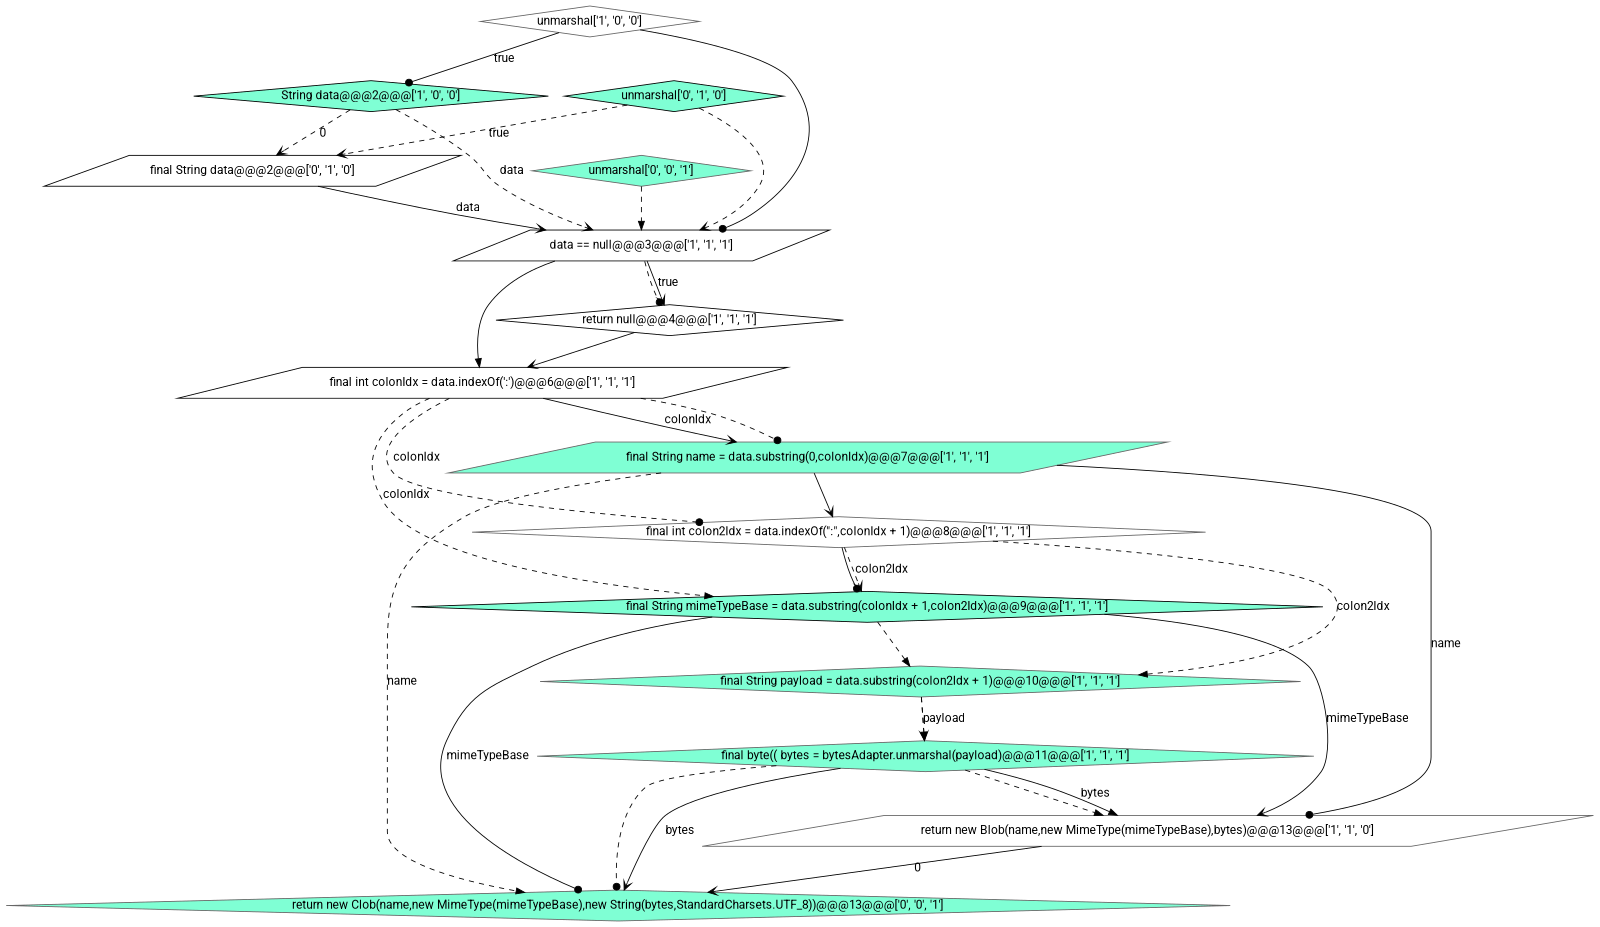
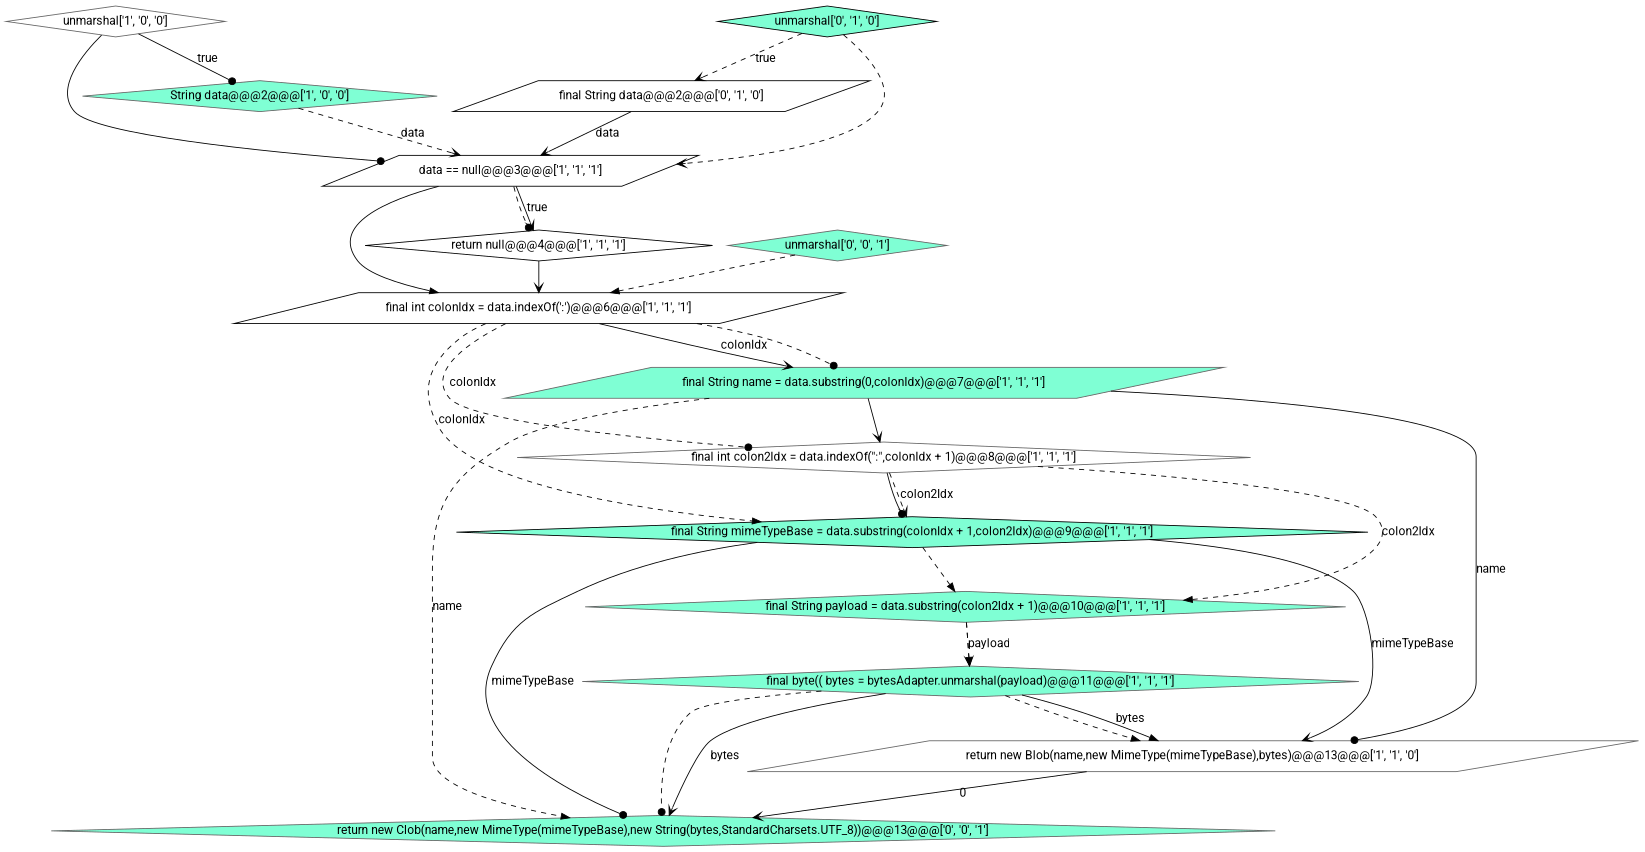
(371, 96) -> (260, 96)
(317, 130) -> none
(641, 204) -> (707, 273)
